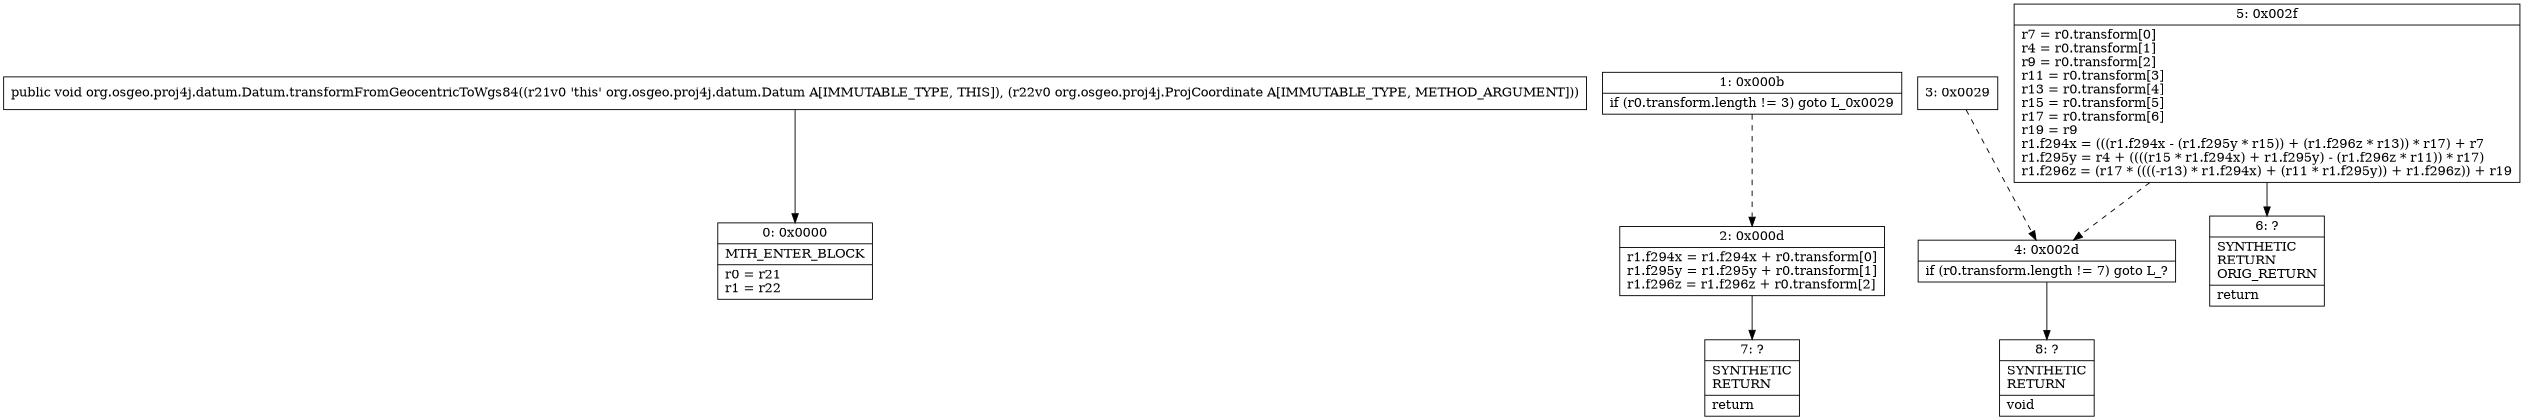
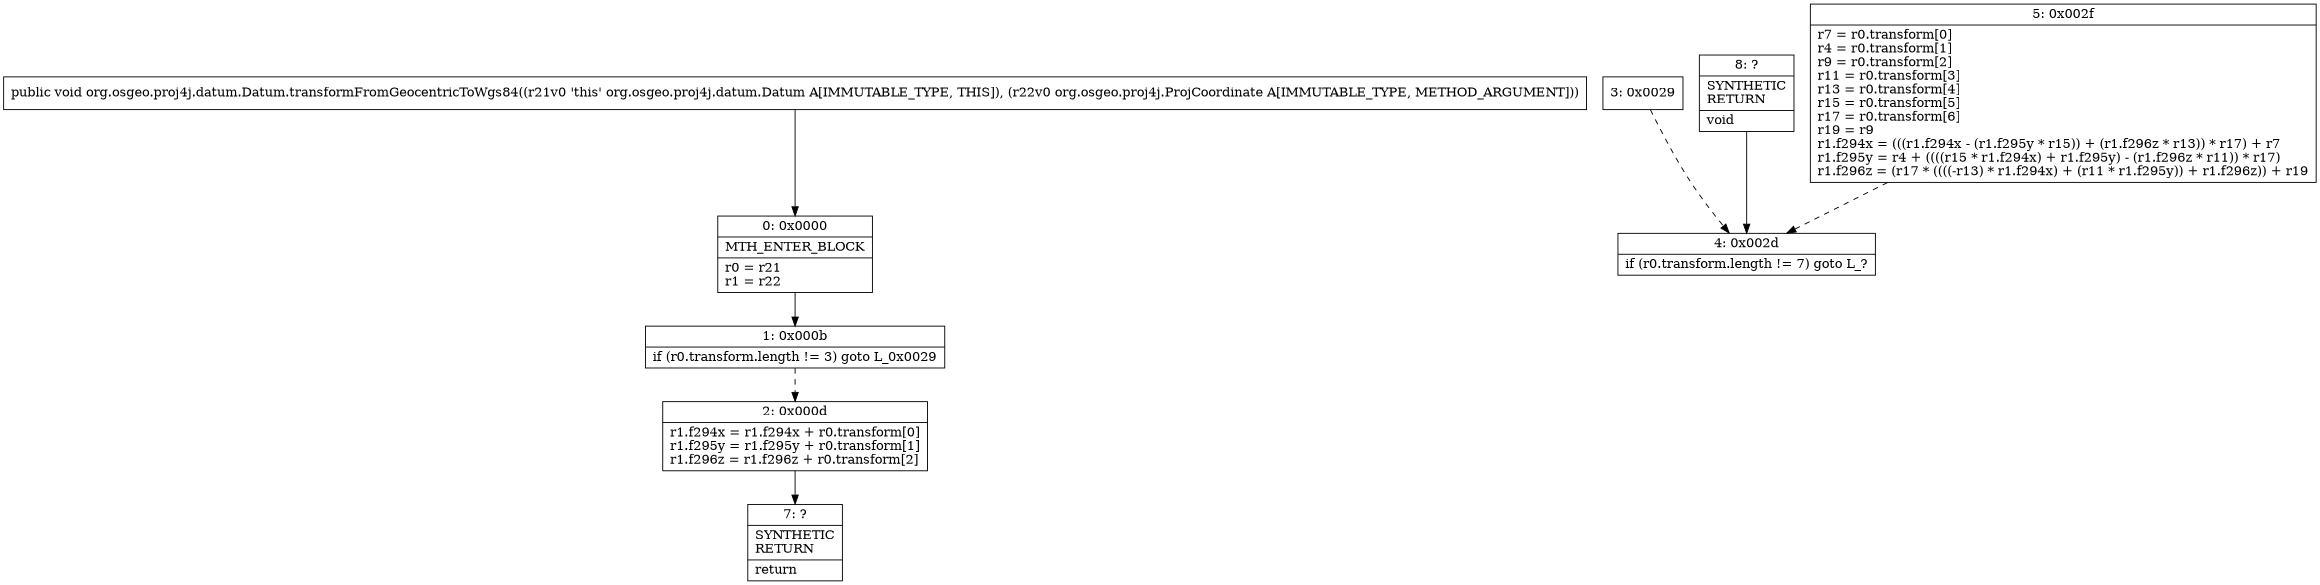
(2267, 261) -> none
none -> (795, 305)
(2047, 306) -> (1747, 178)
